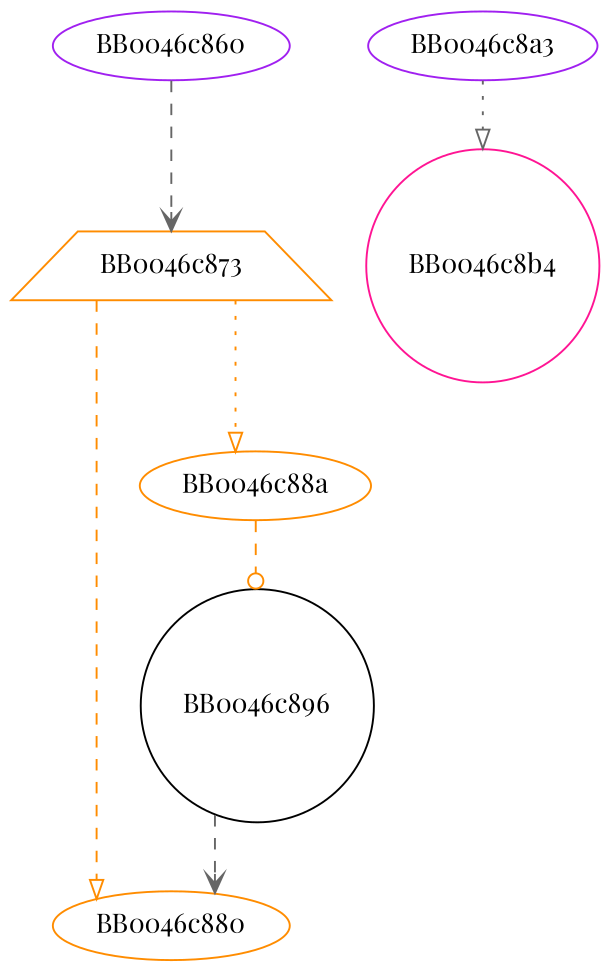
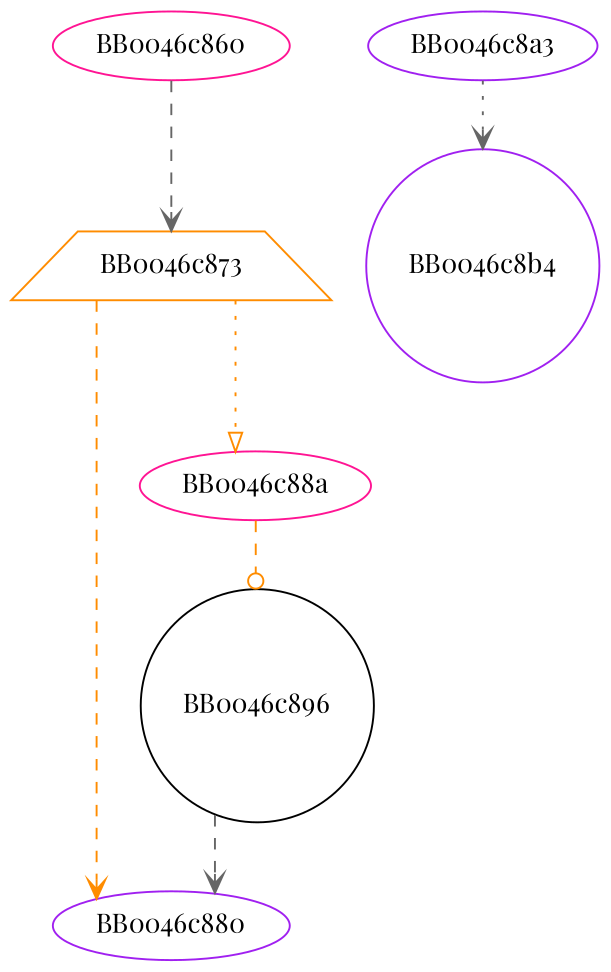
(171, 46) -> (171, 46)
(483, 105) -> (483, 105)
(483, 266) -> (483, 266)
(255, 486) -> (255, 486)
(97, 590) -> (97, 590)
(171, 926) -> (171, 926)
